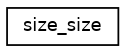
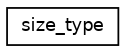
(63, 26) -> (63, 26)
